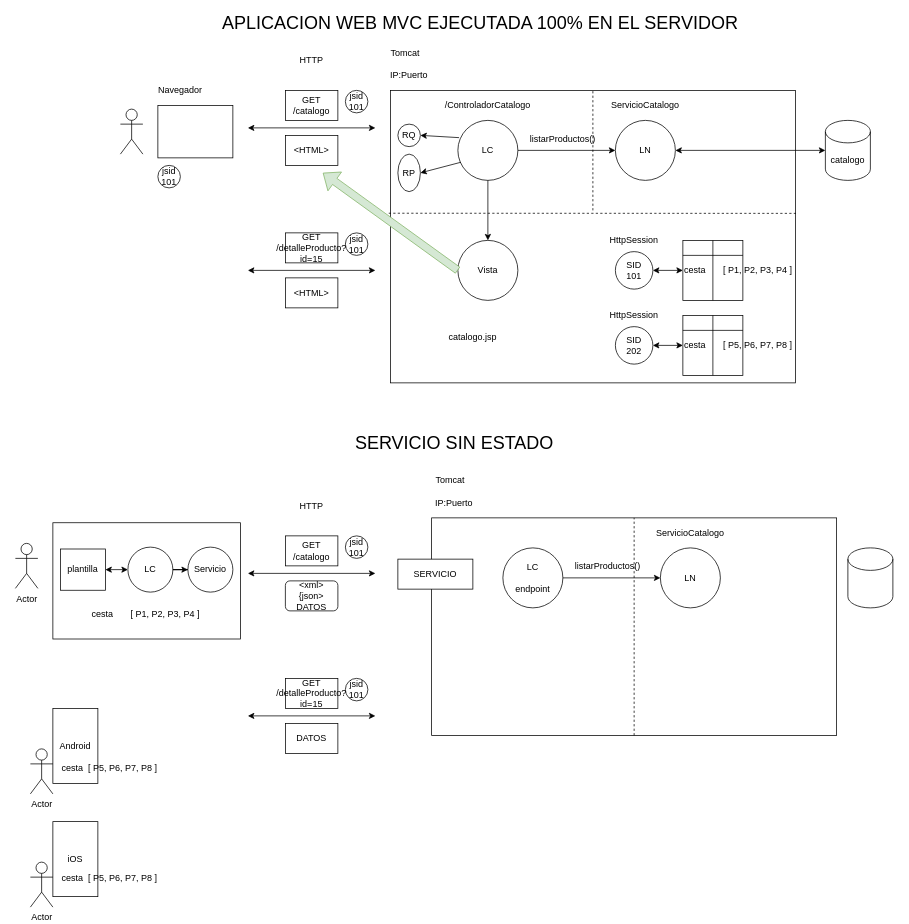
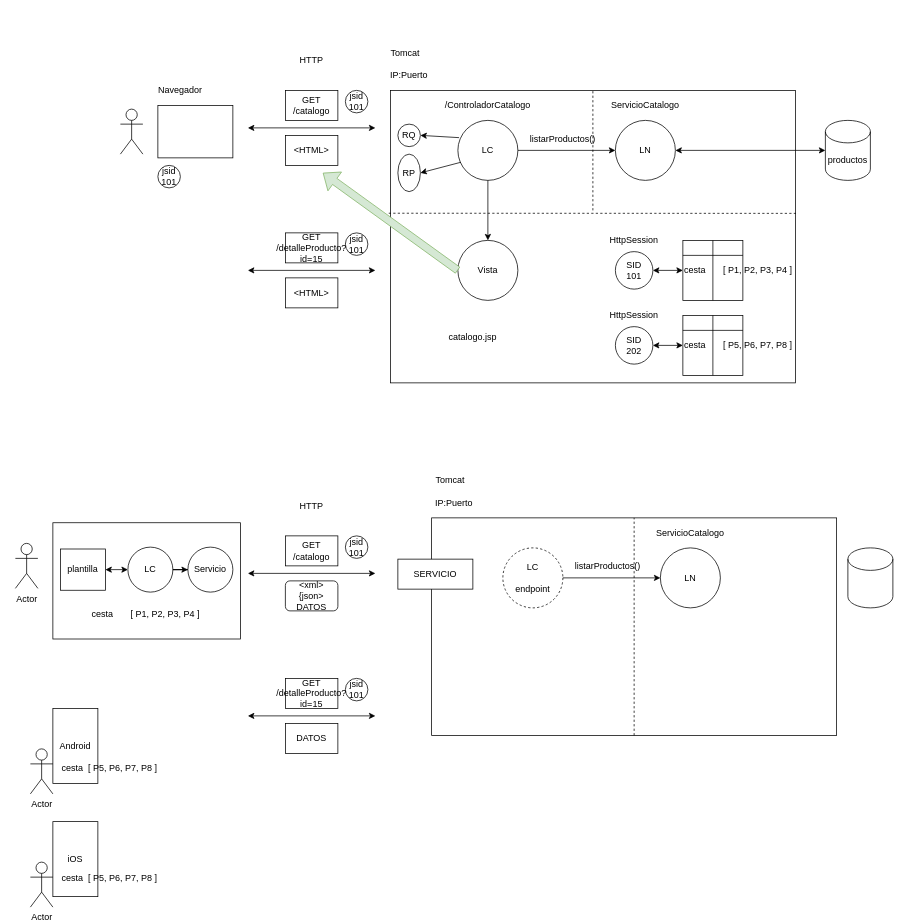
(480, 23) -> none
(848, 160) -> (848, 160)
(454, 443) -> none
(533, 578) -> (533, 578)
